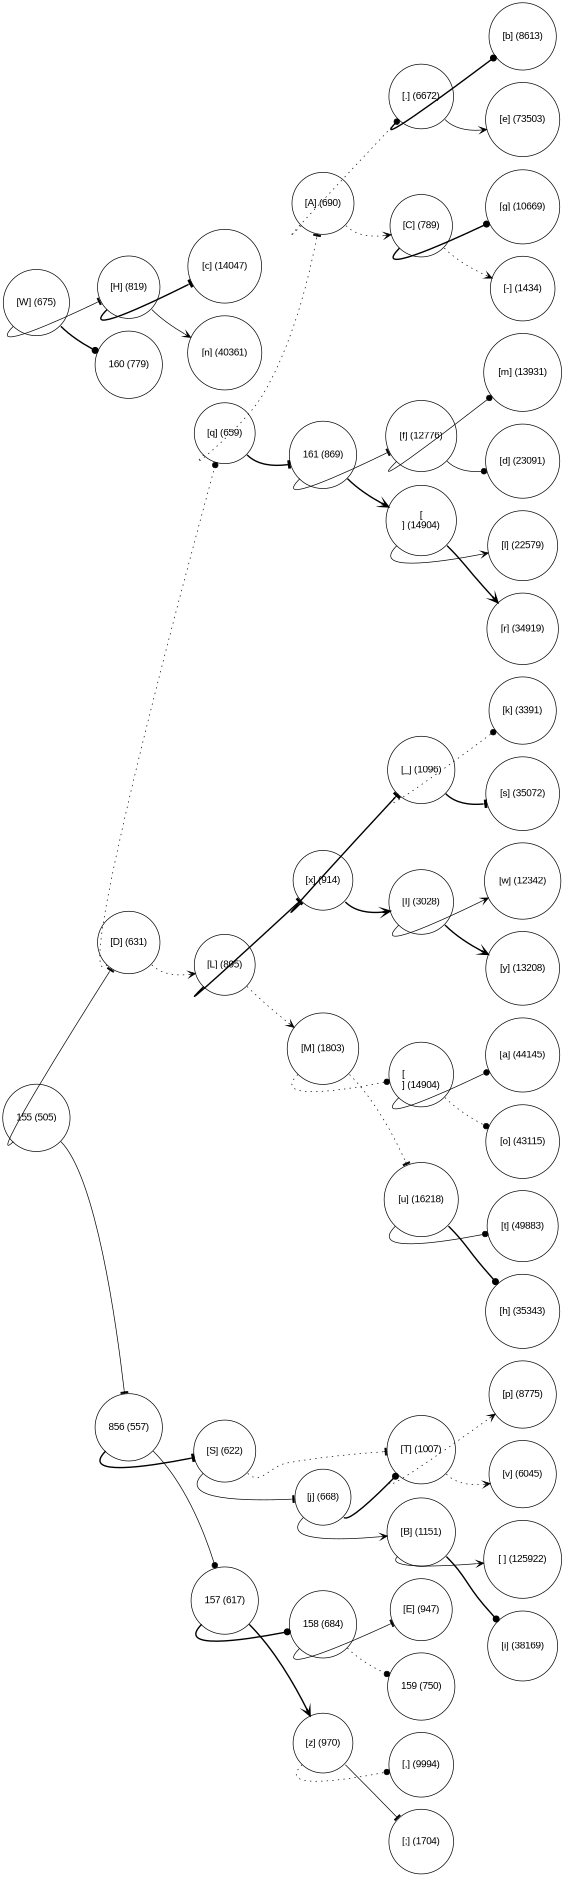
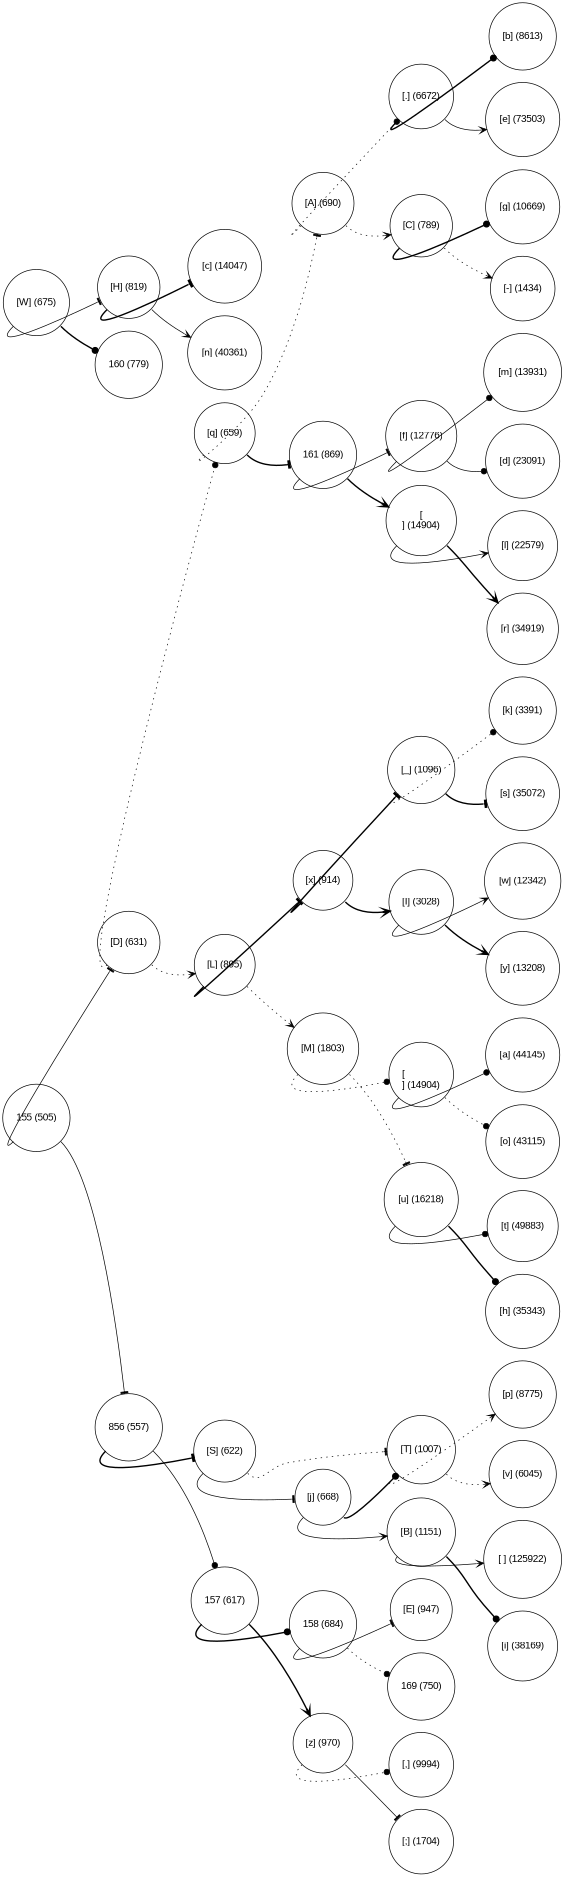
(421, 1686) -> (421, 1686)
